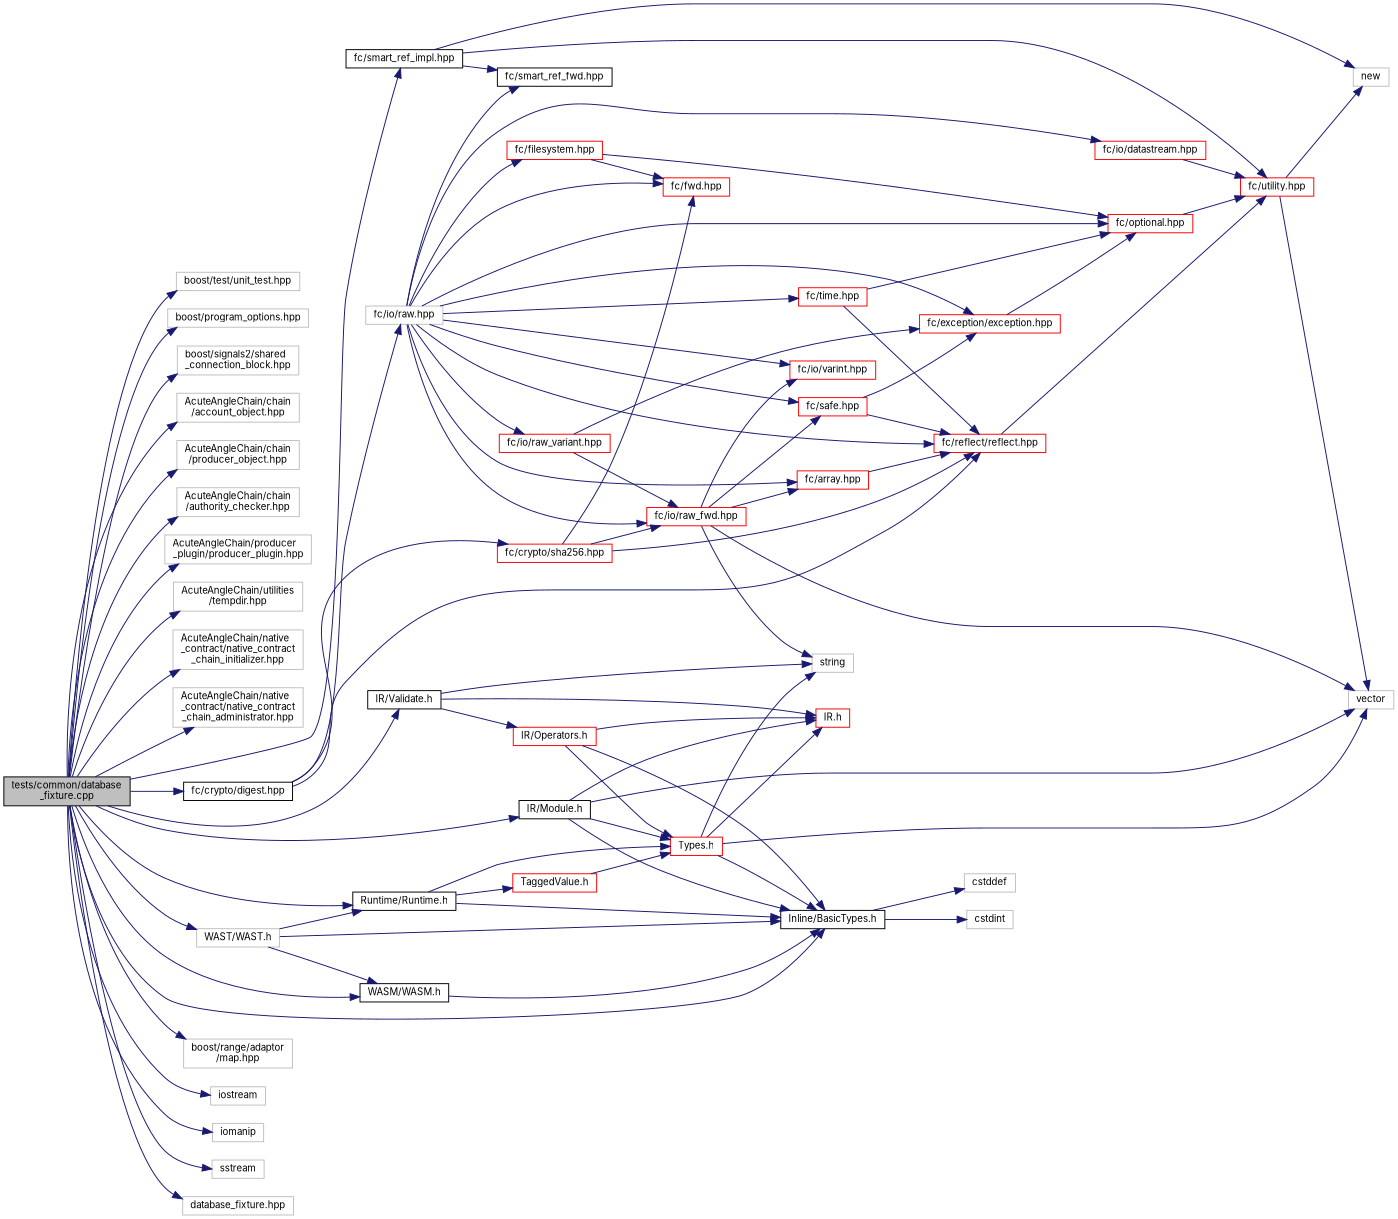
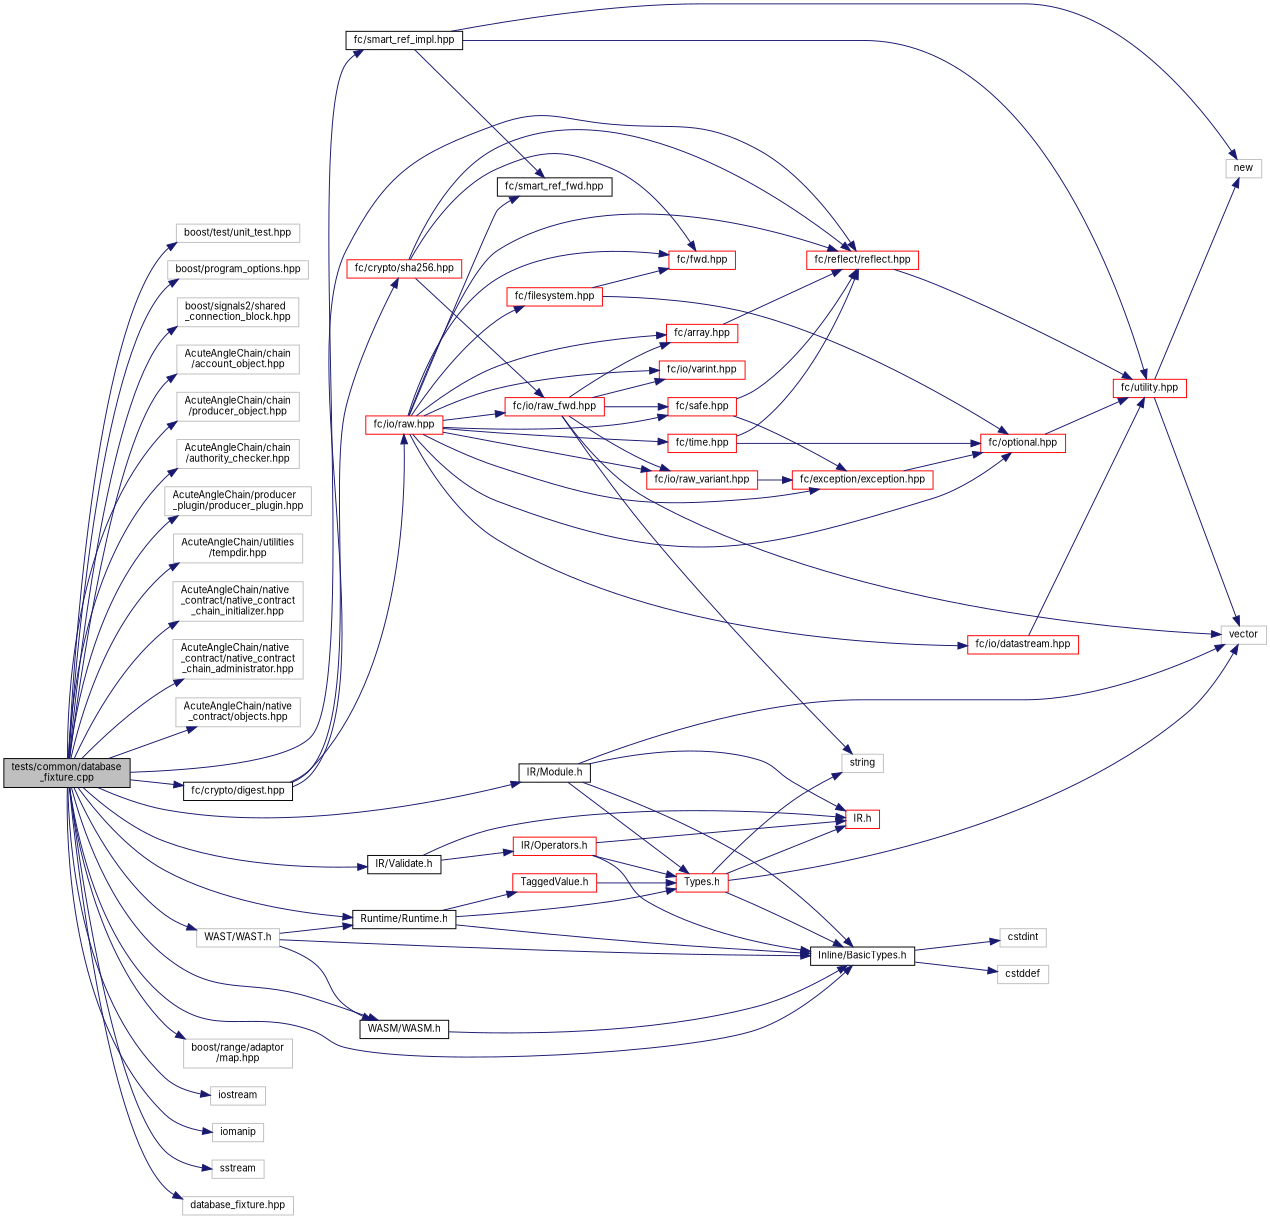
(404, 315) -> (404, 425)
(619, 476) -> (616, 446)
(621, 674) -> none
none -> (238, 712)
